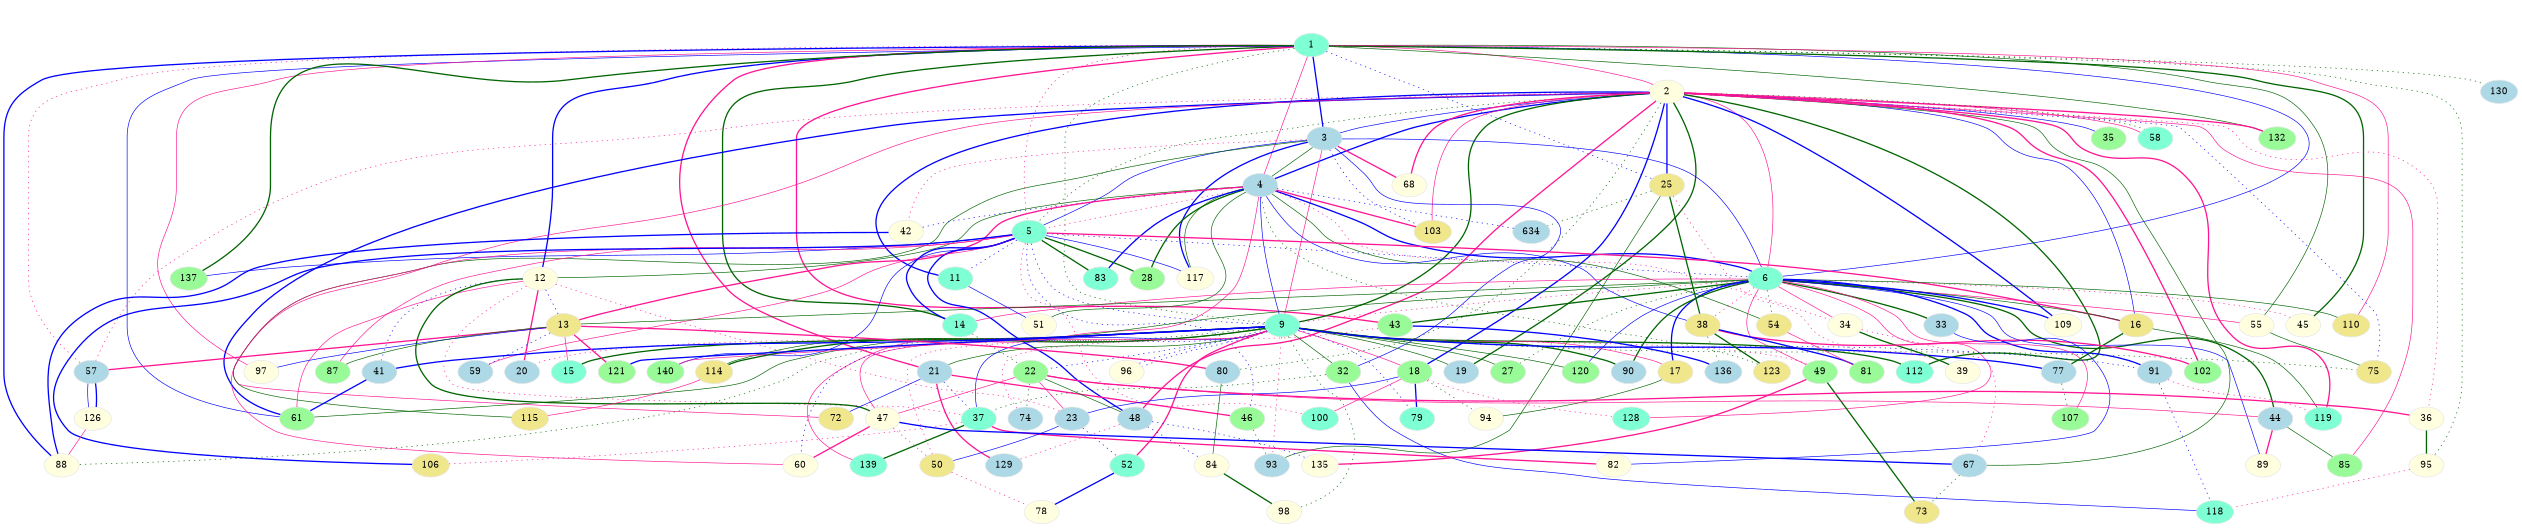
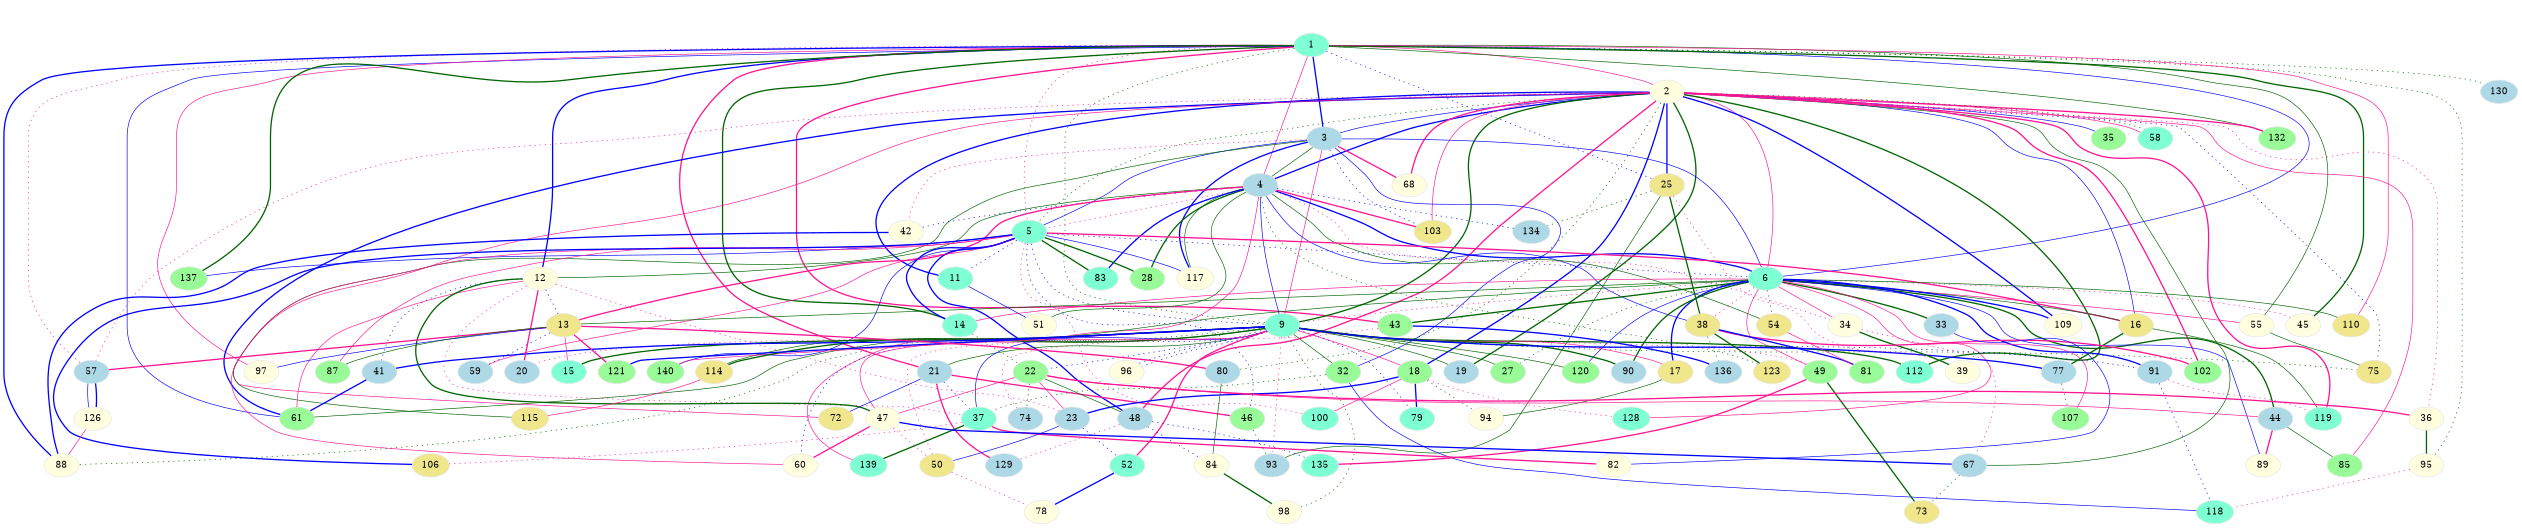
(1531, 232) -> (1531, 232)
(1204, 396) -> (1204, 396)
(1320, 465) -> (1320, 465)
